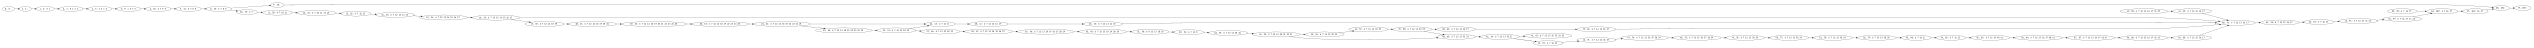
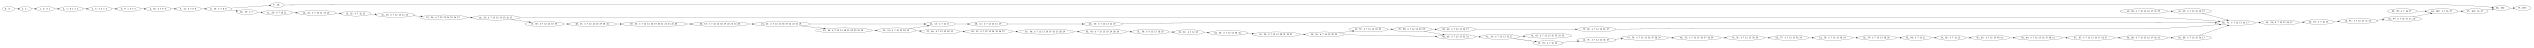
(277, 13) -> (277, 13)
(1189, 32) -> (1189, 32)
(1363, 40) -> (1390, 36)
